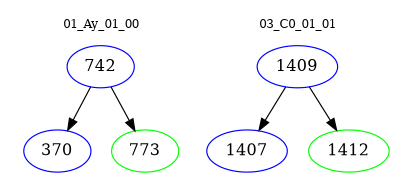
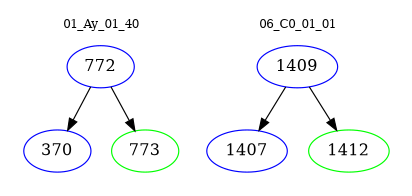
(101, 25) -> (101, 25)
(298, 25) -> (298, 25)
(101, 67) -> (101, 67)
